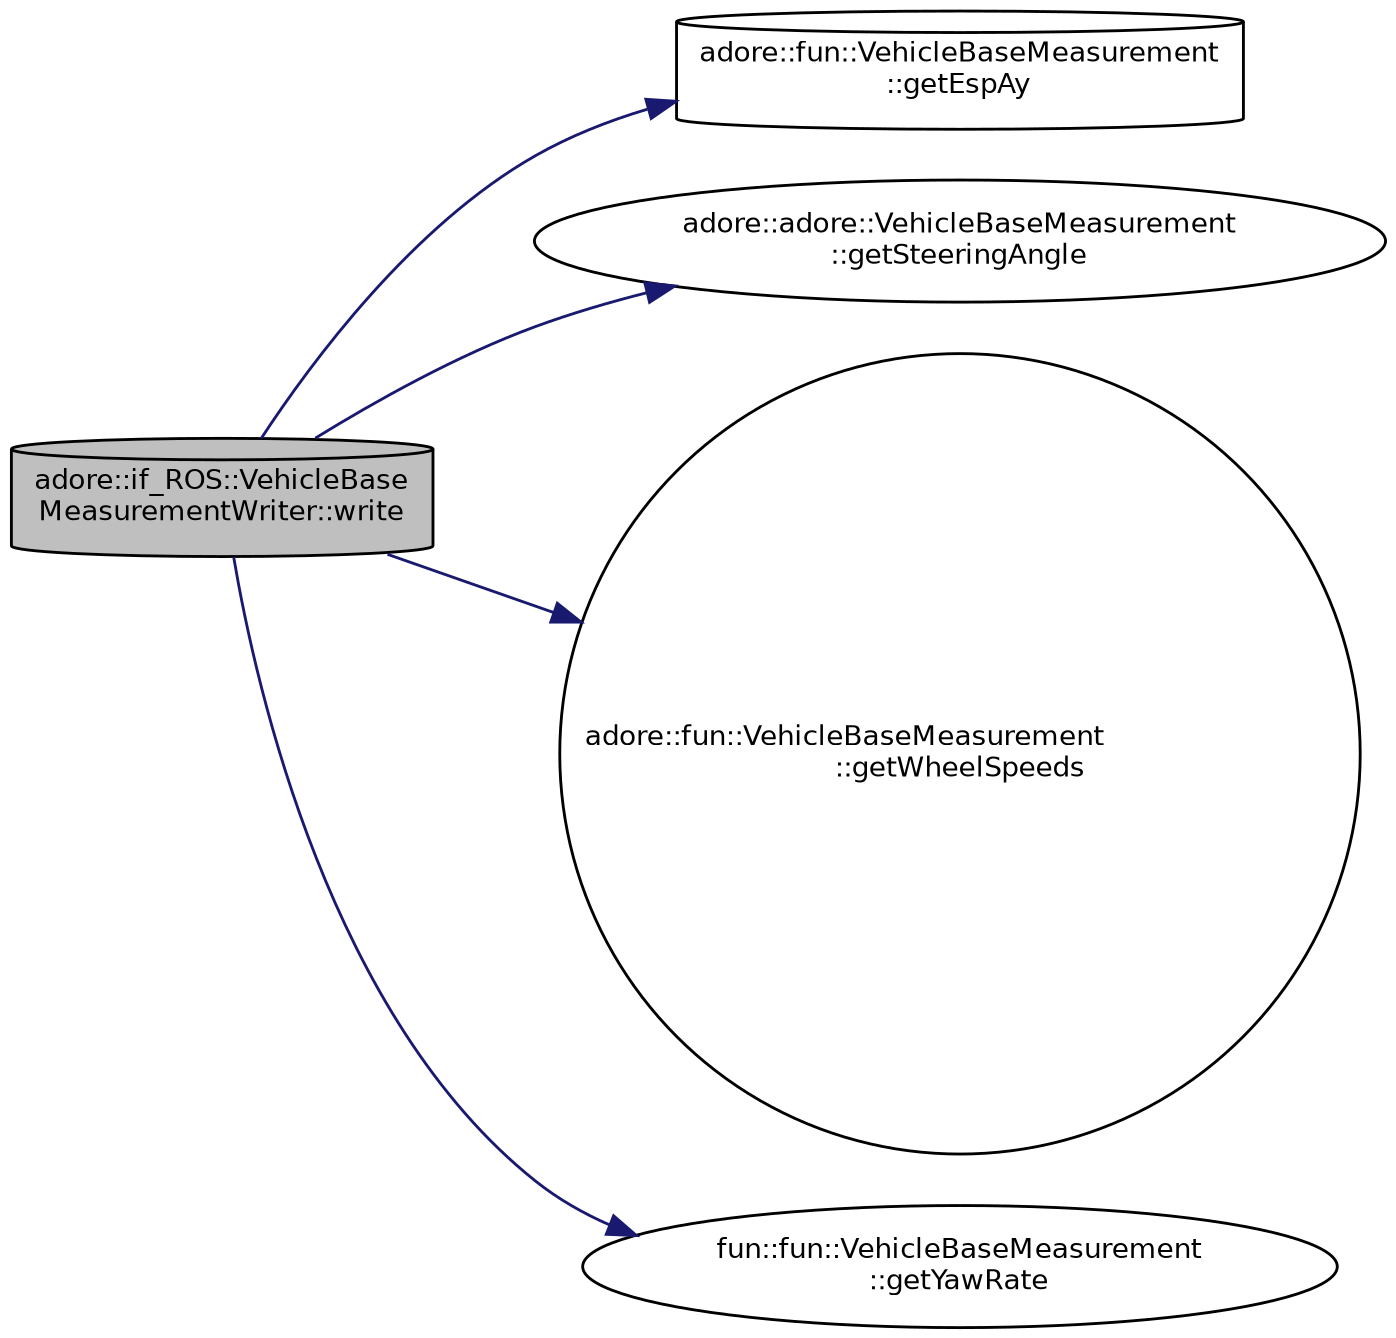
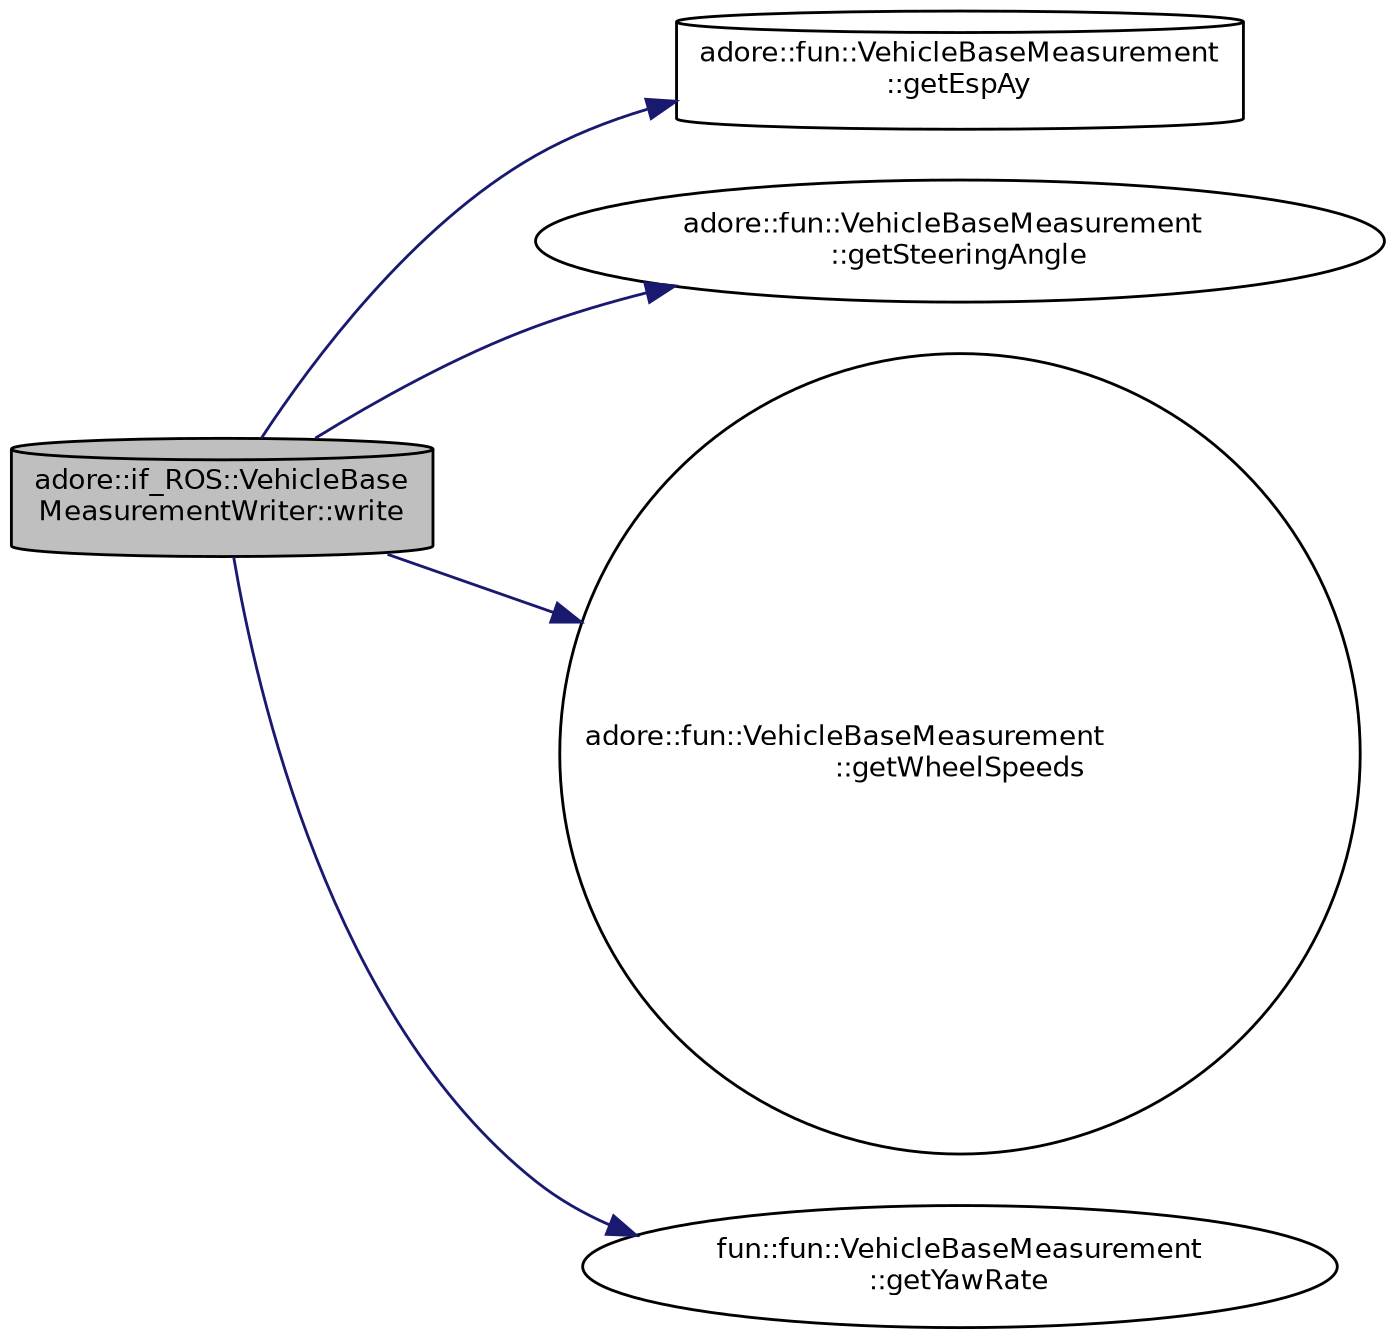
(960, 241) -> (960, 241)
